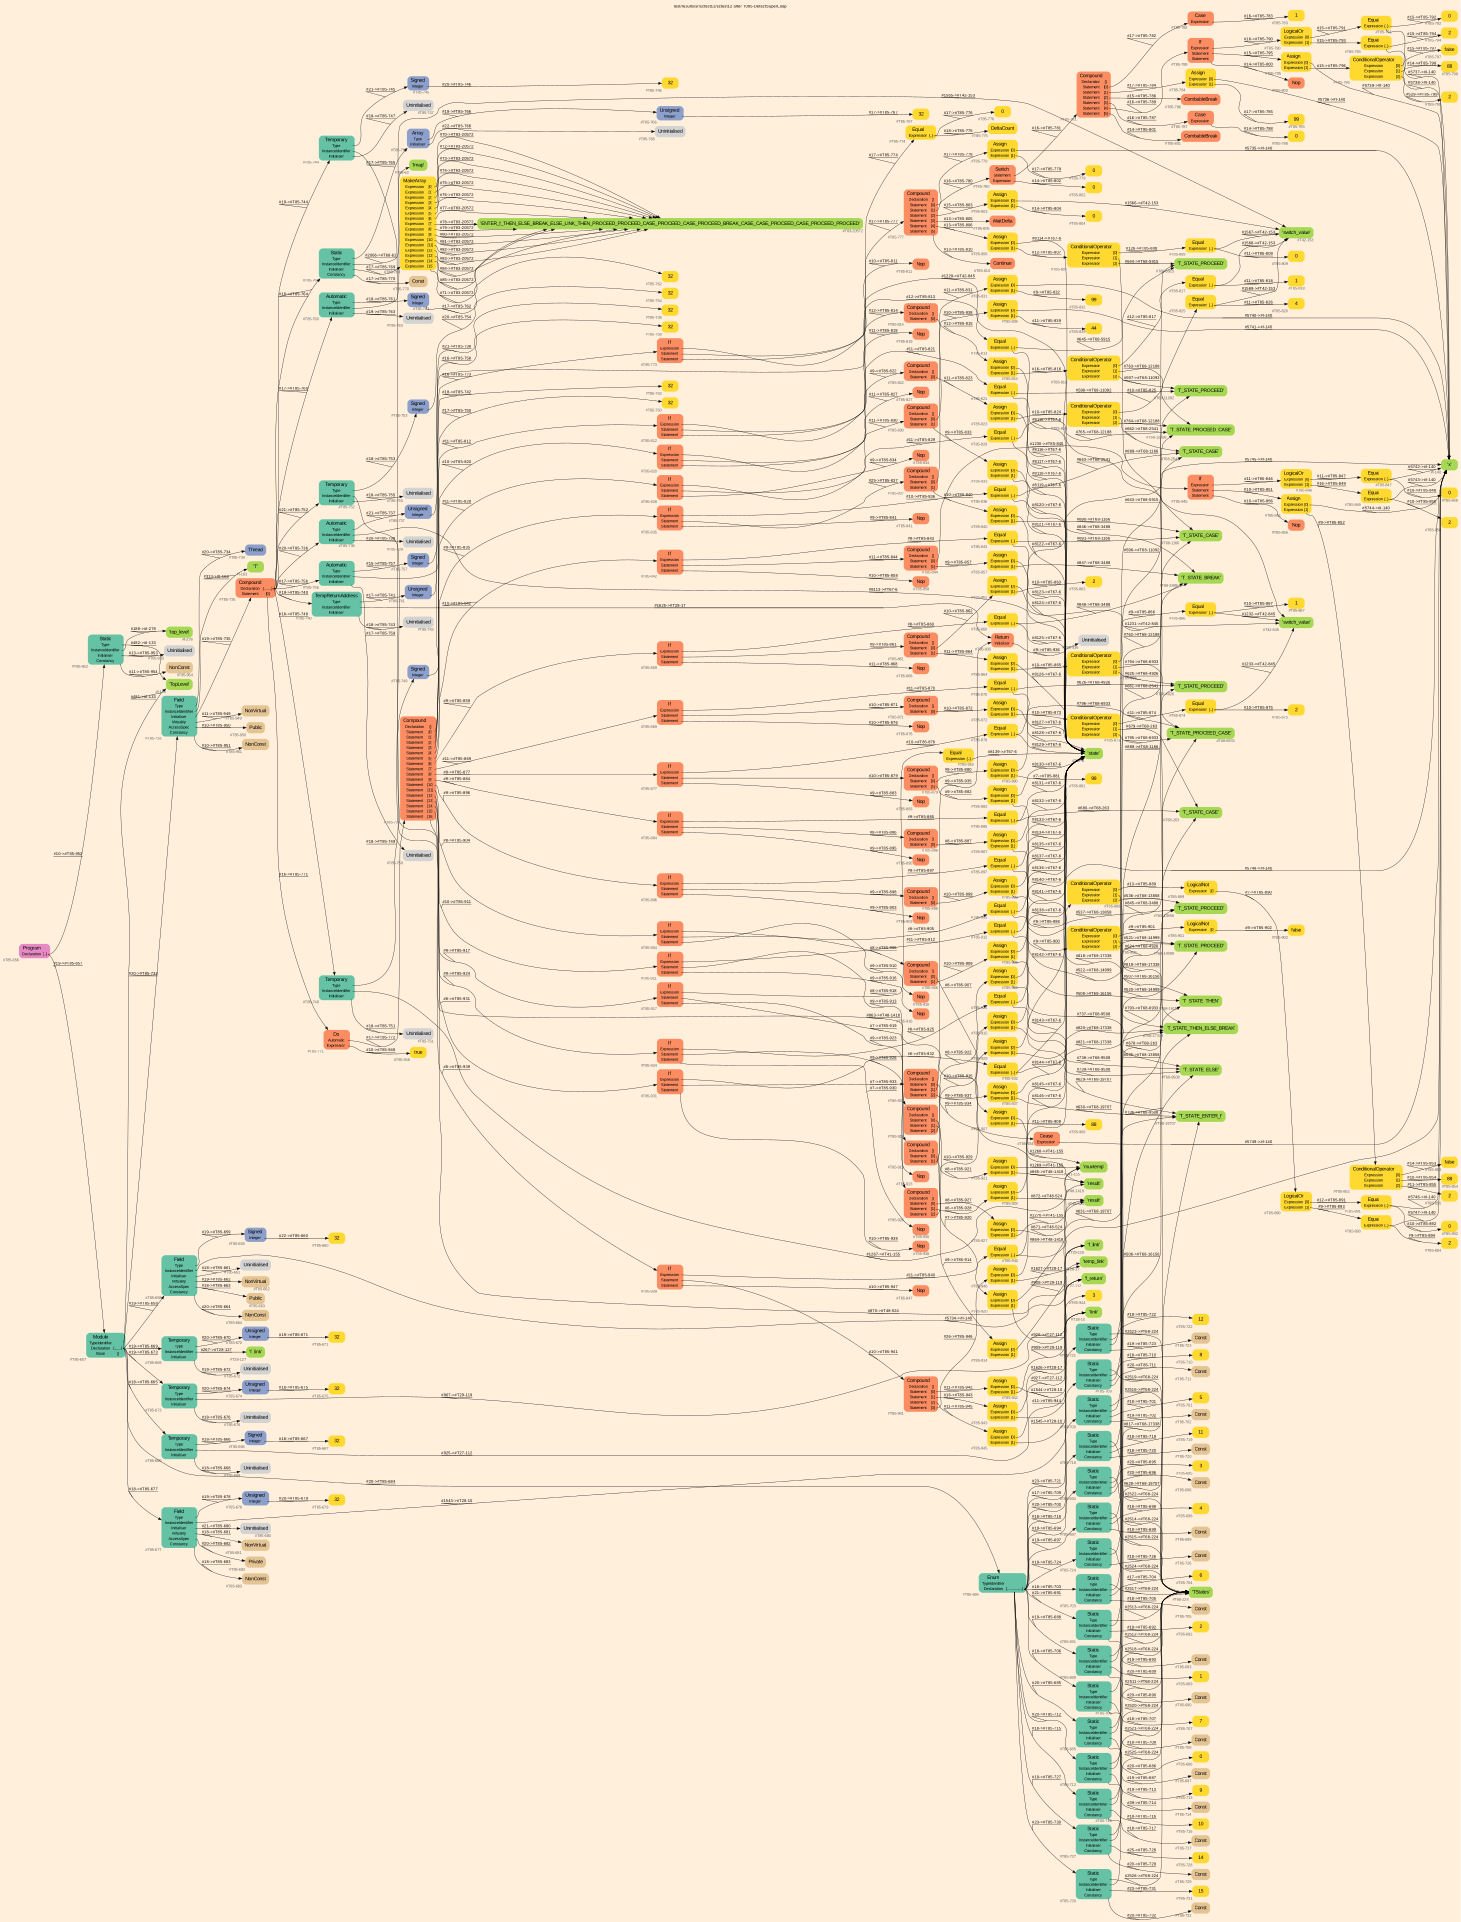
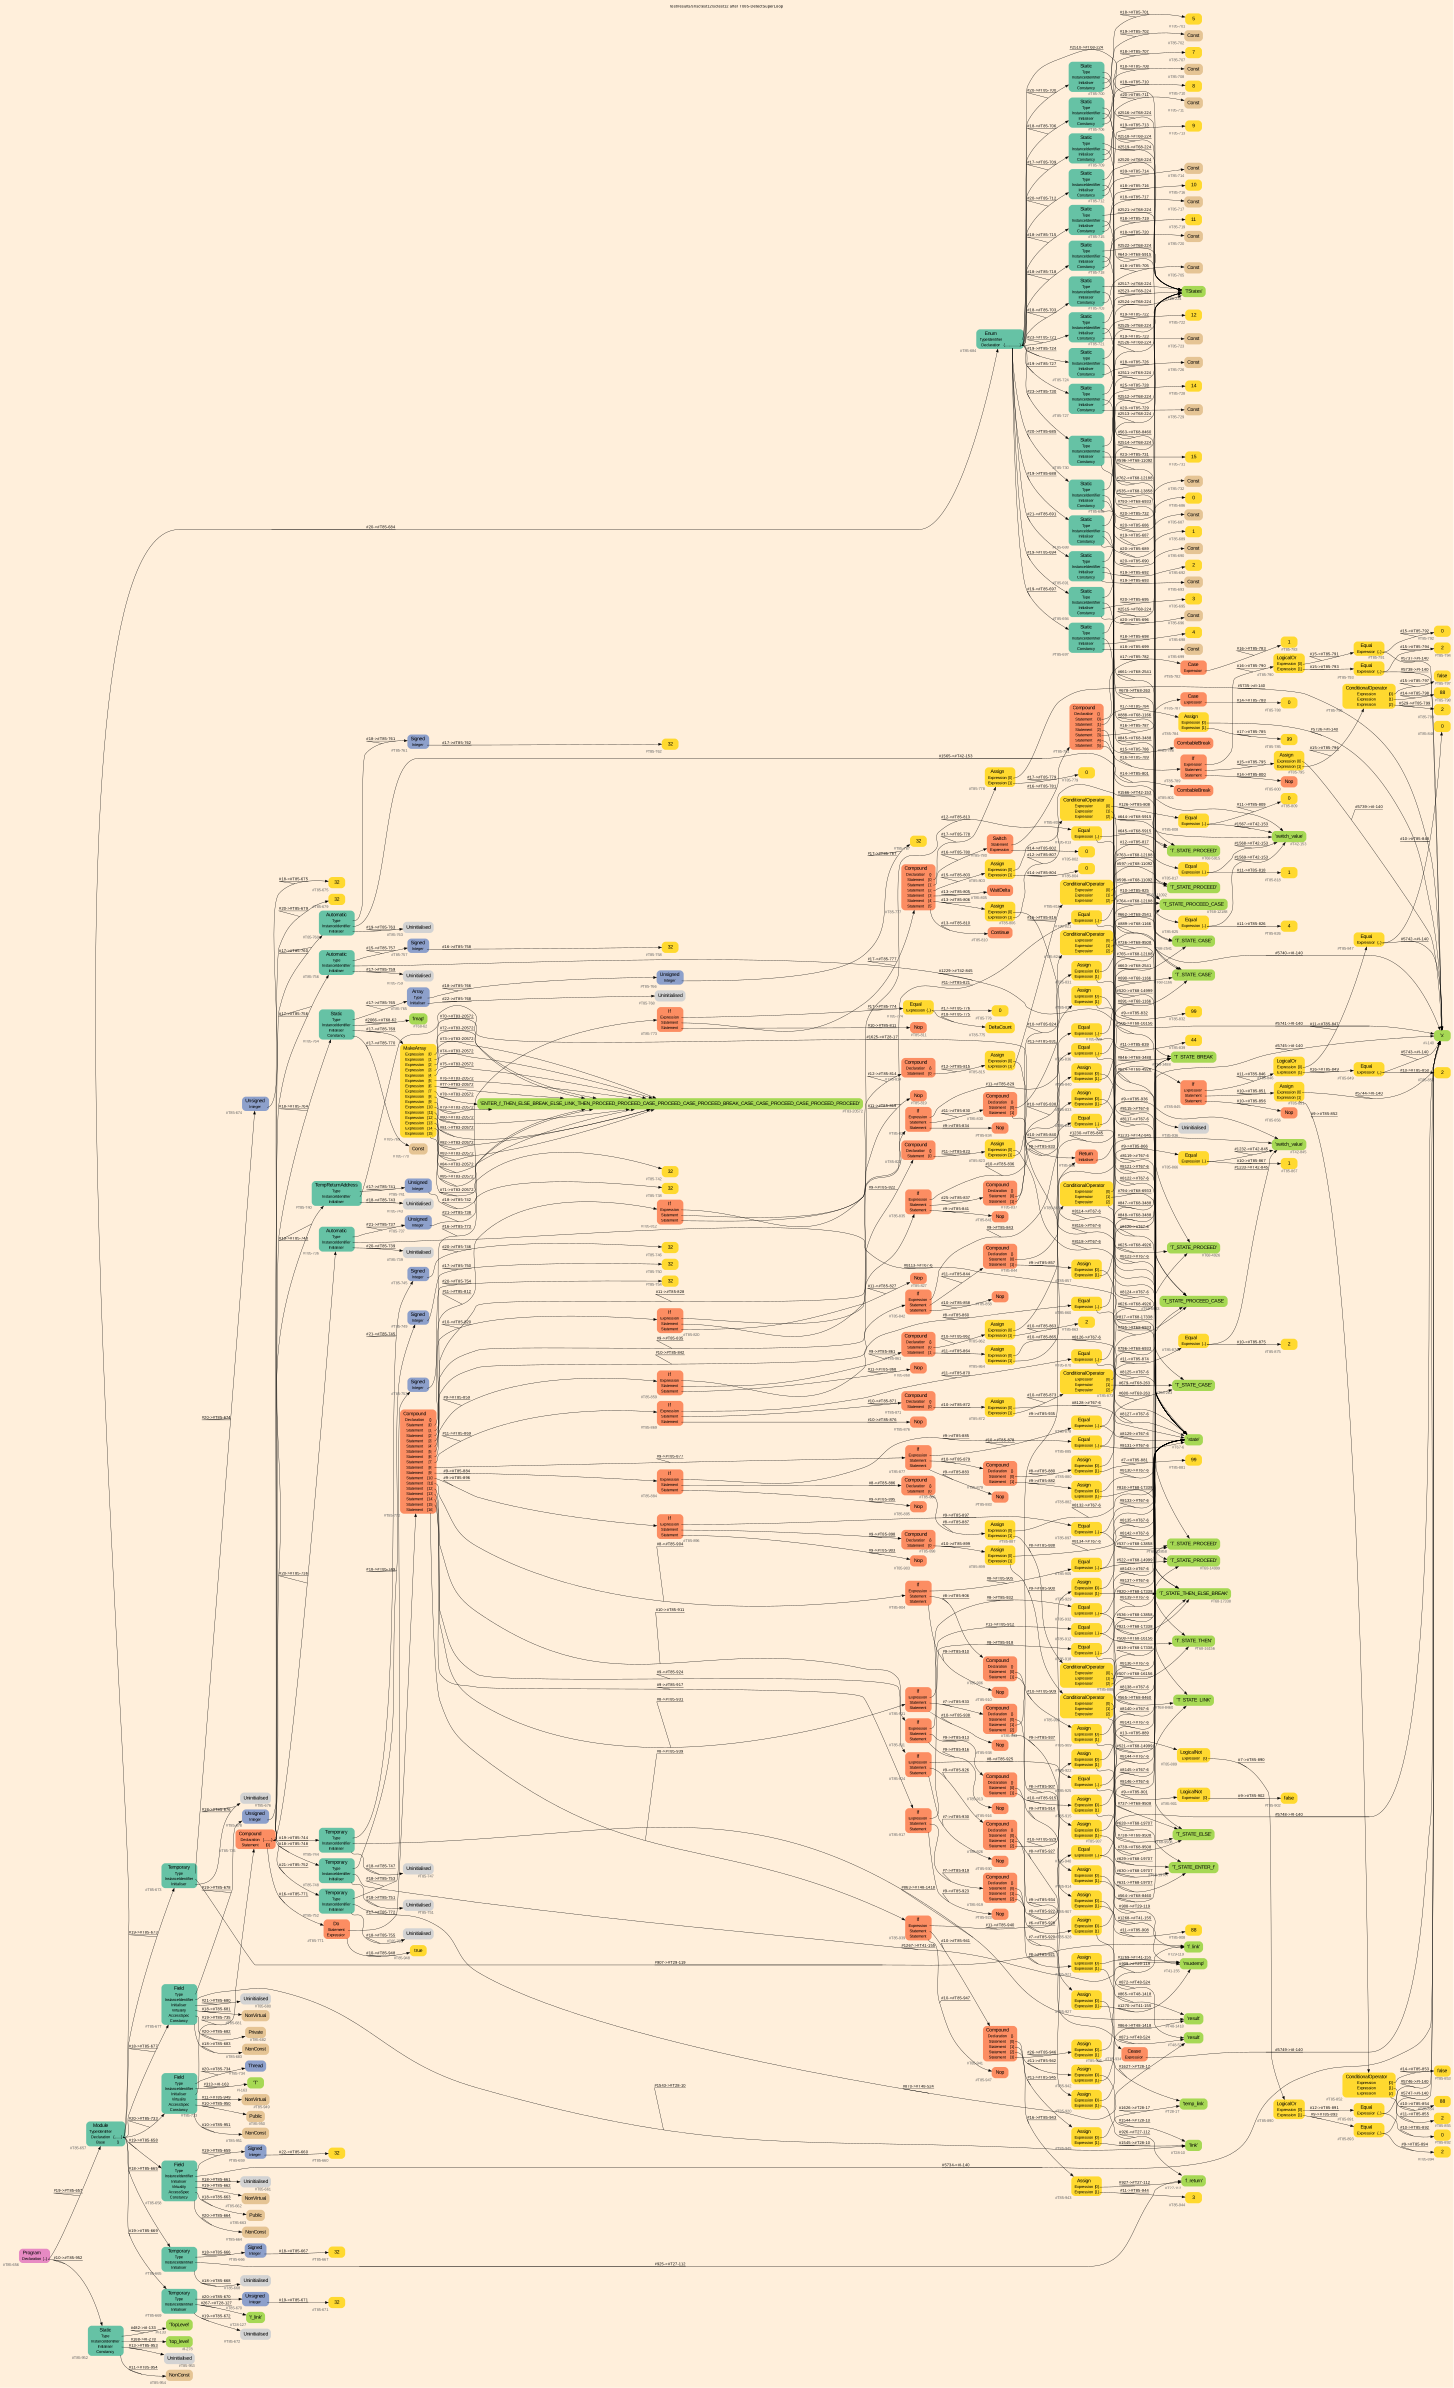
none -> (1077, 53)
(129, 1012) -> none
(336, 1040) -> (336, 1930)
(1201, 1575) -> none
none -> (1194, 1700)
